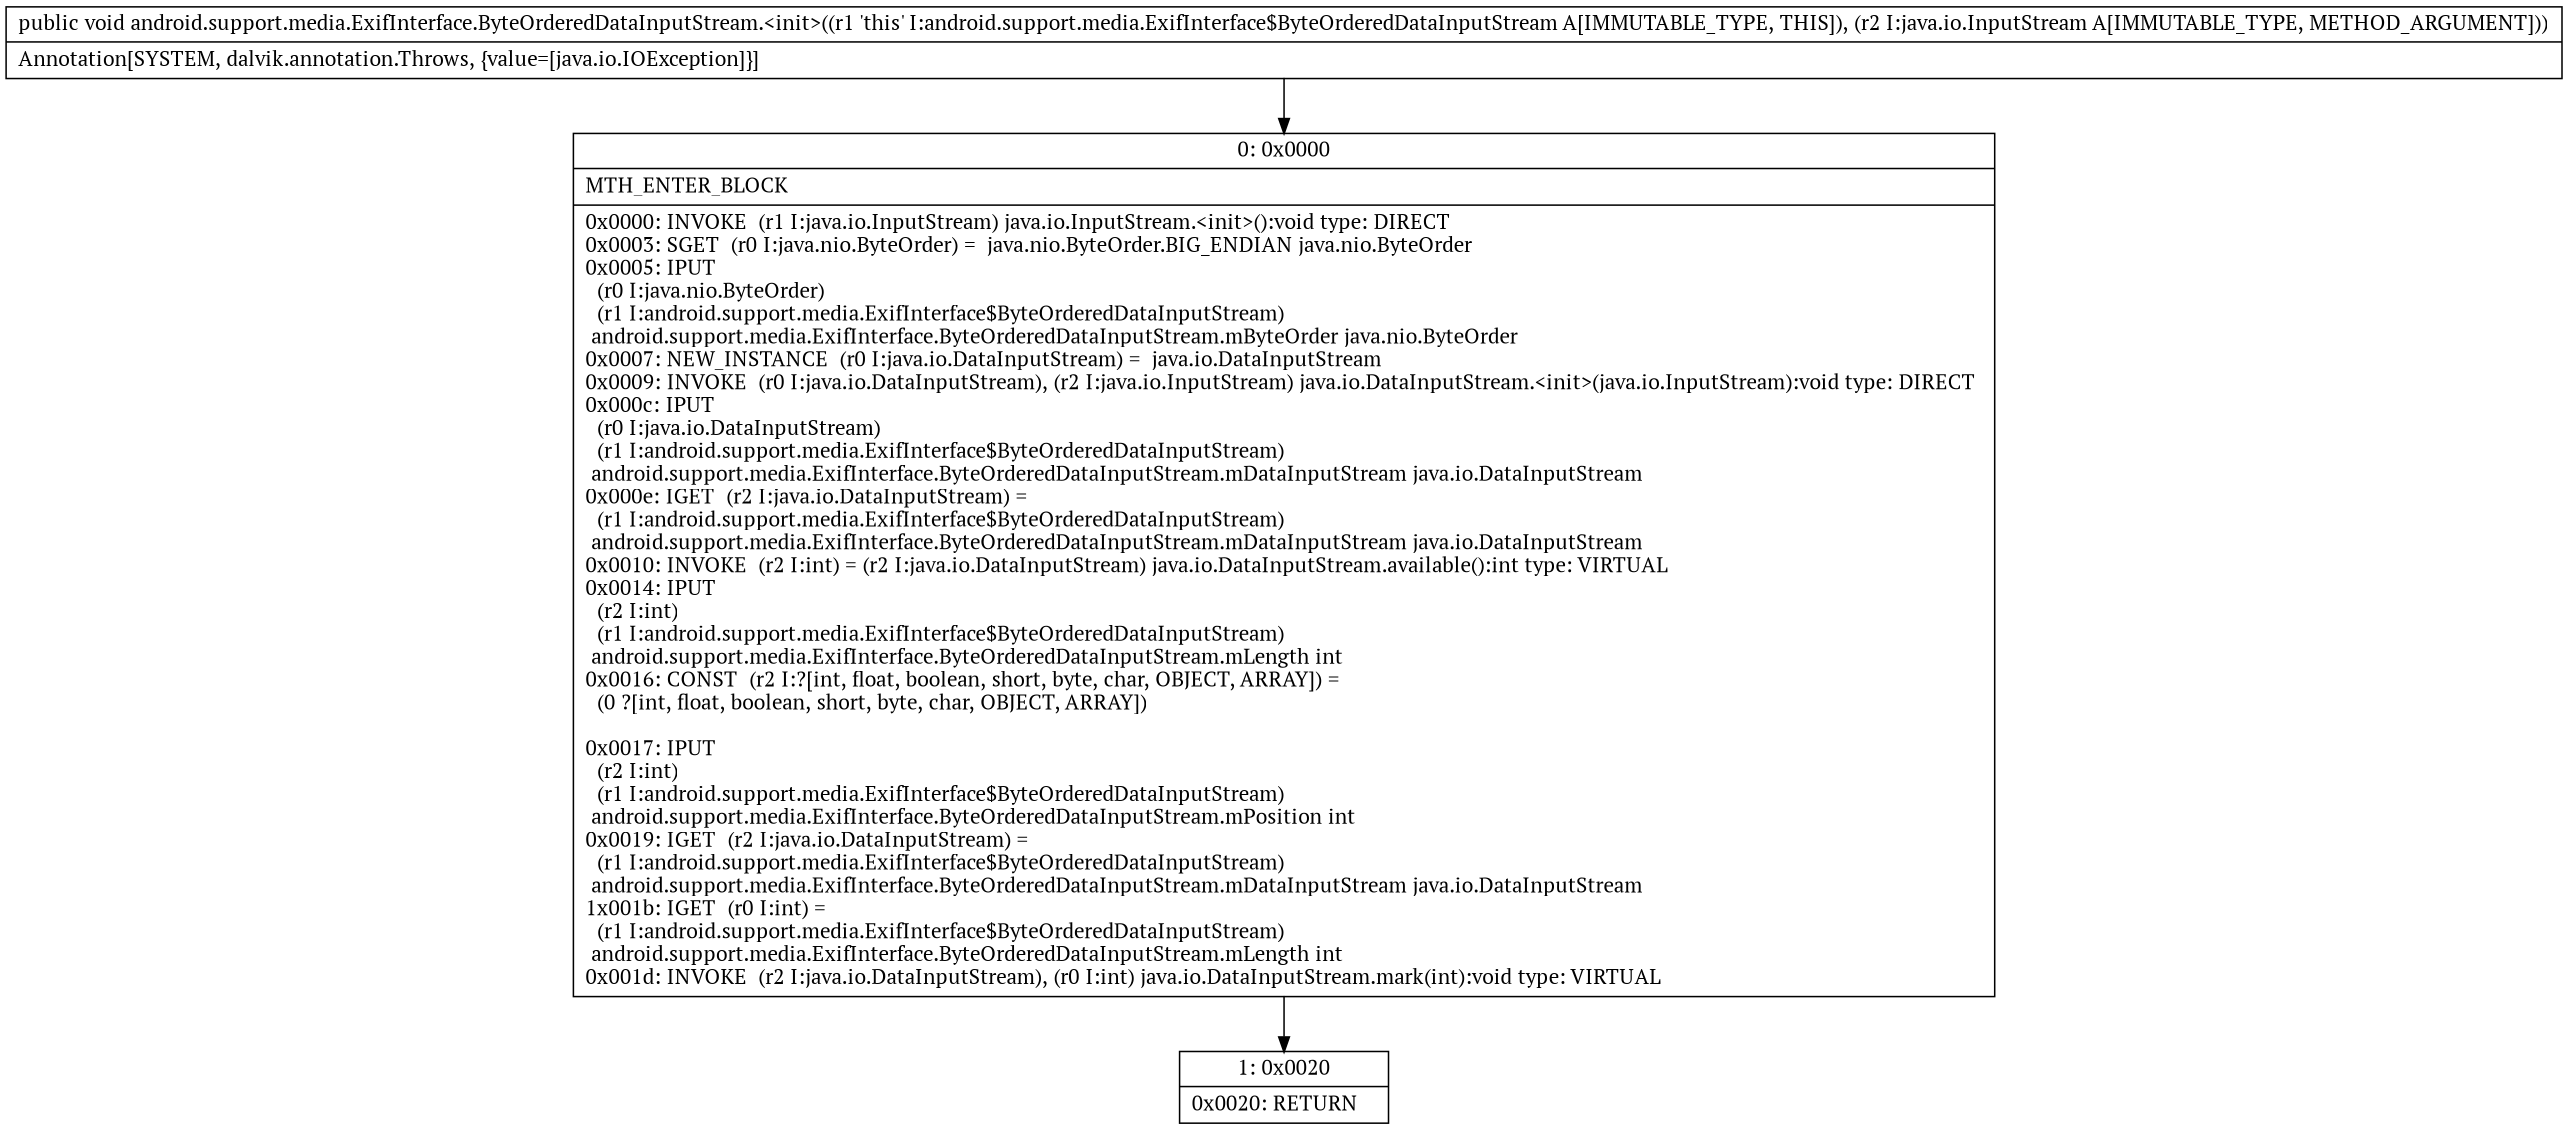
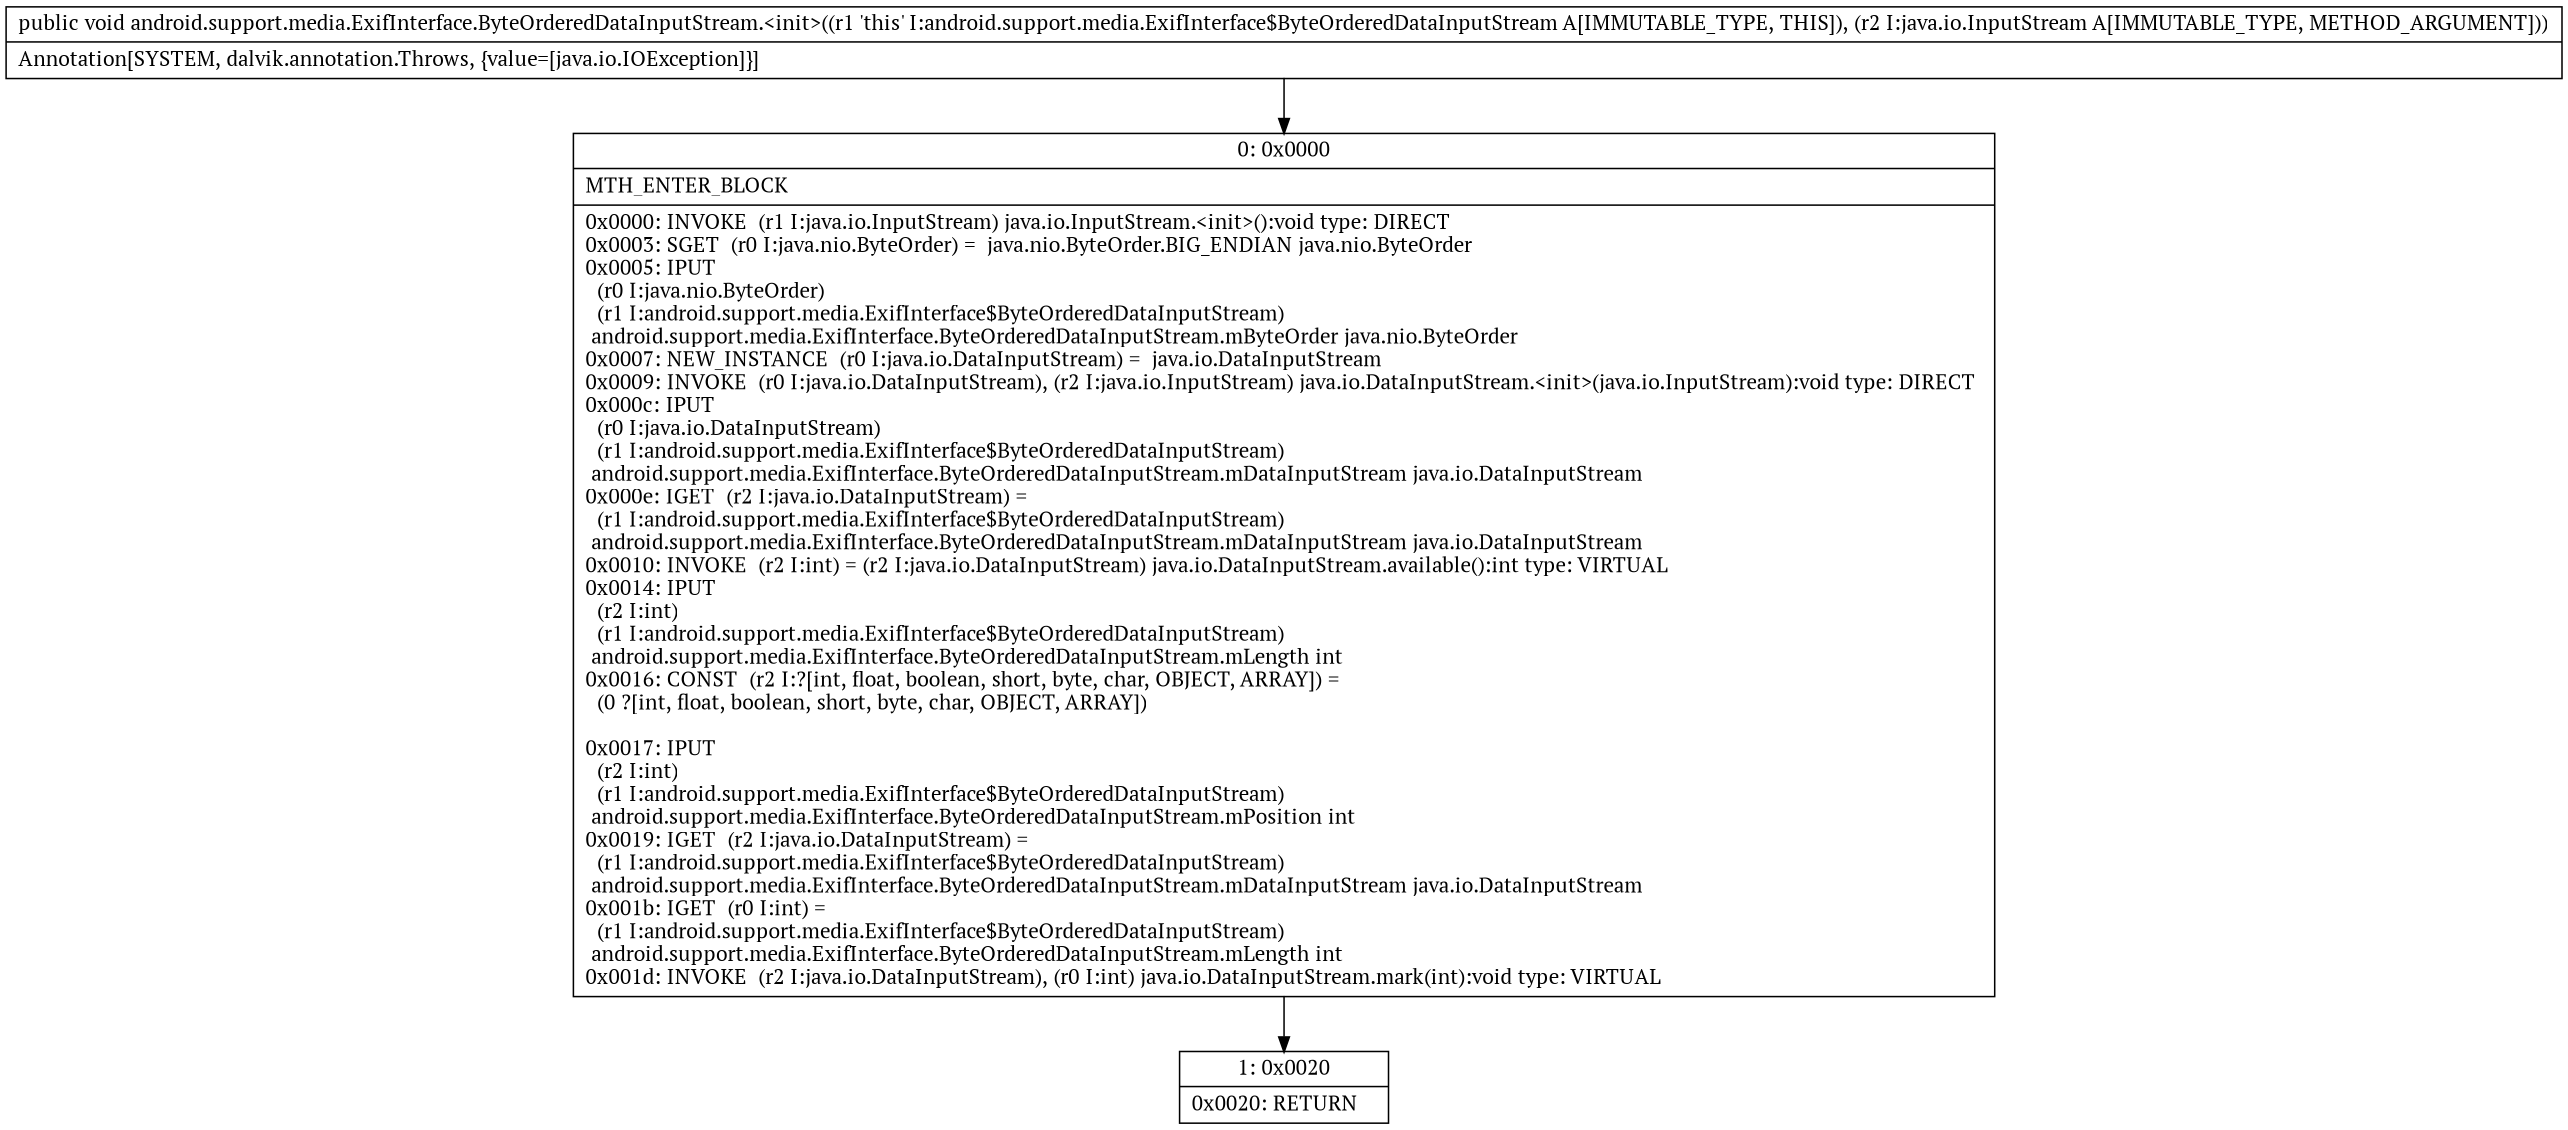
(709, 909) -> (709, 909)
